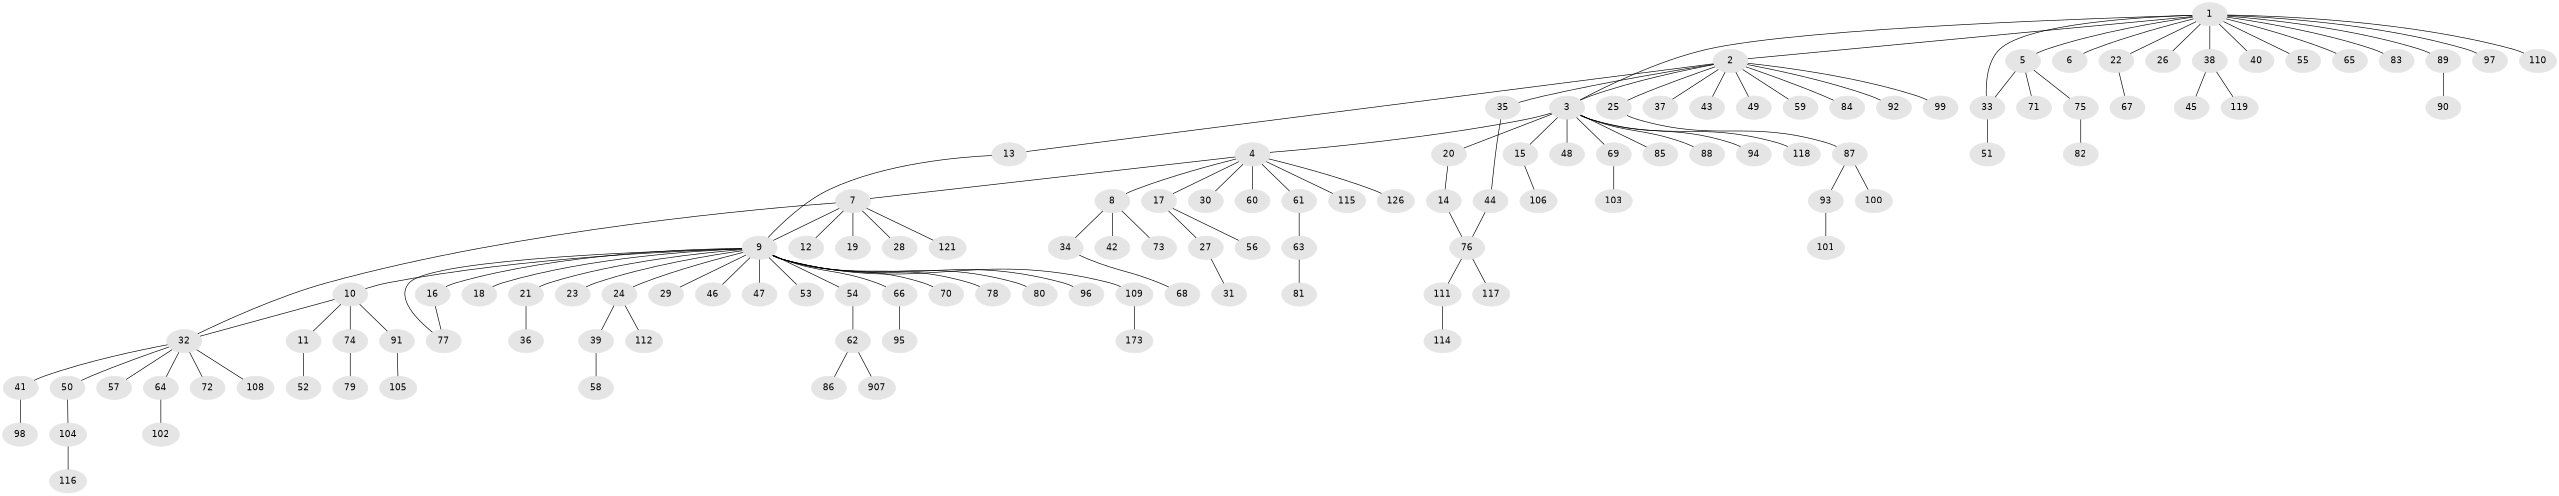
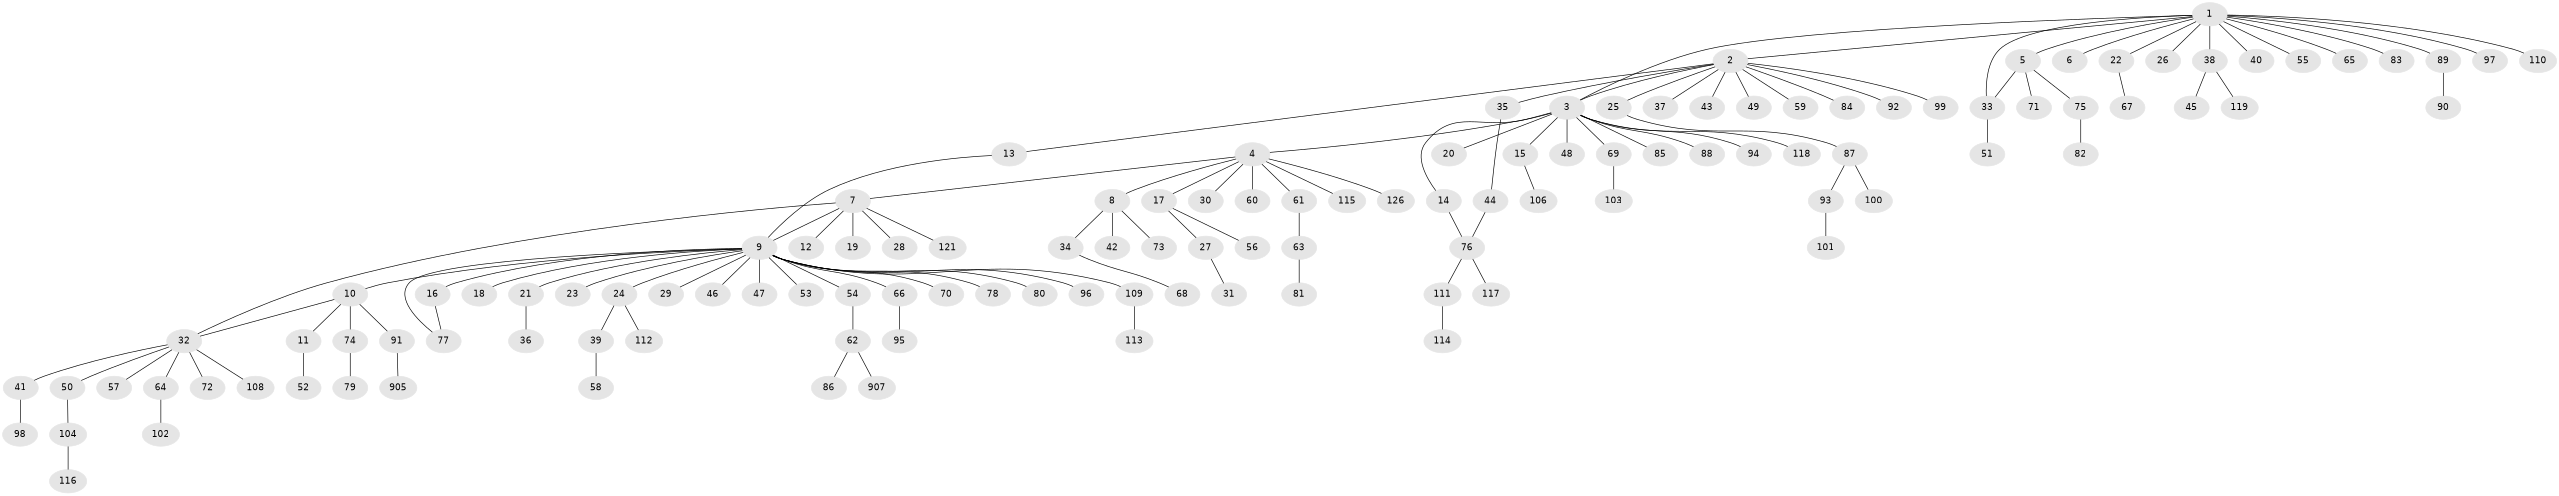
(1446, 178) -> (1459, 122)
(1134, 341) -> (1134, 341)
(398, 388) -> (398, 388)
